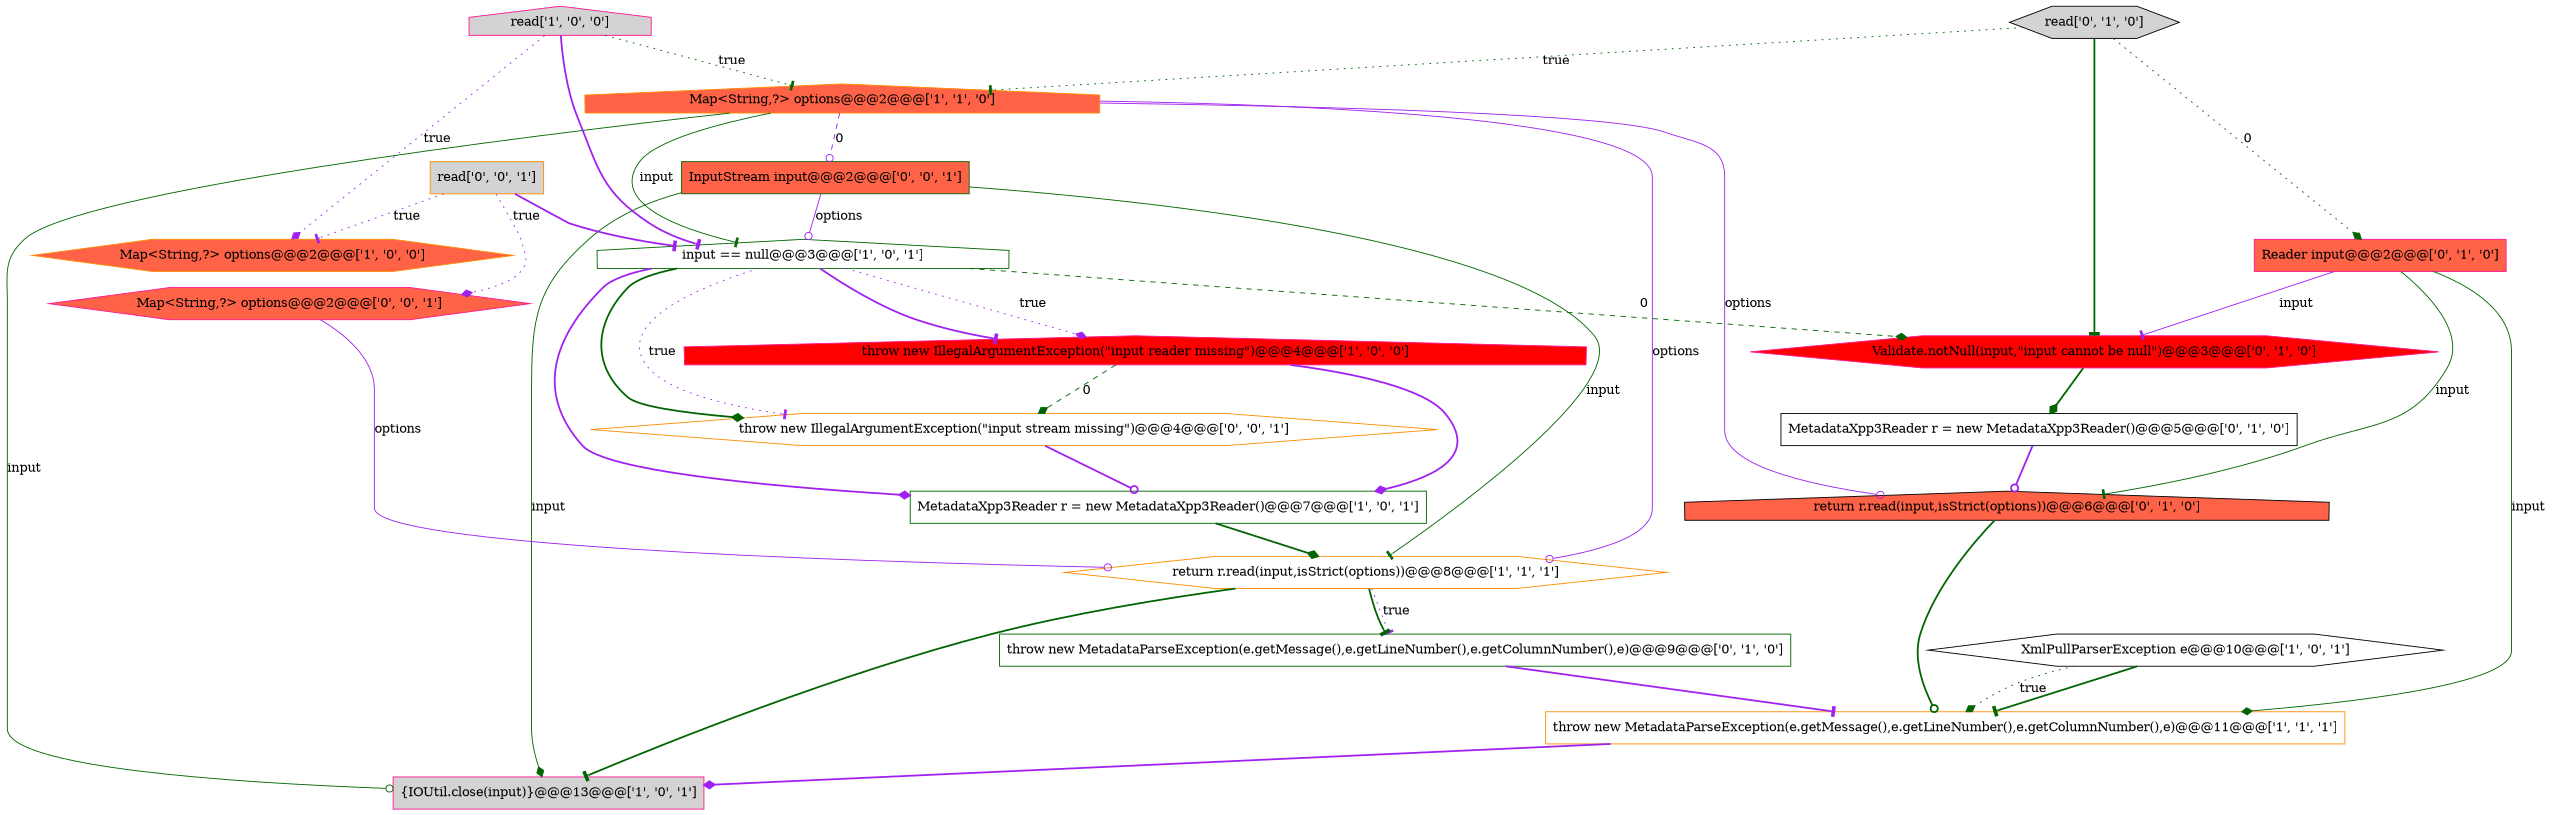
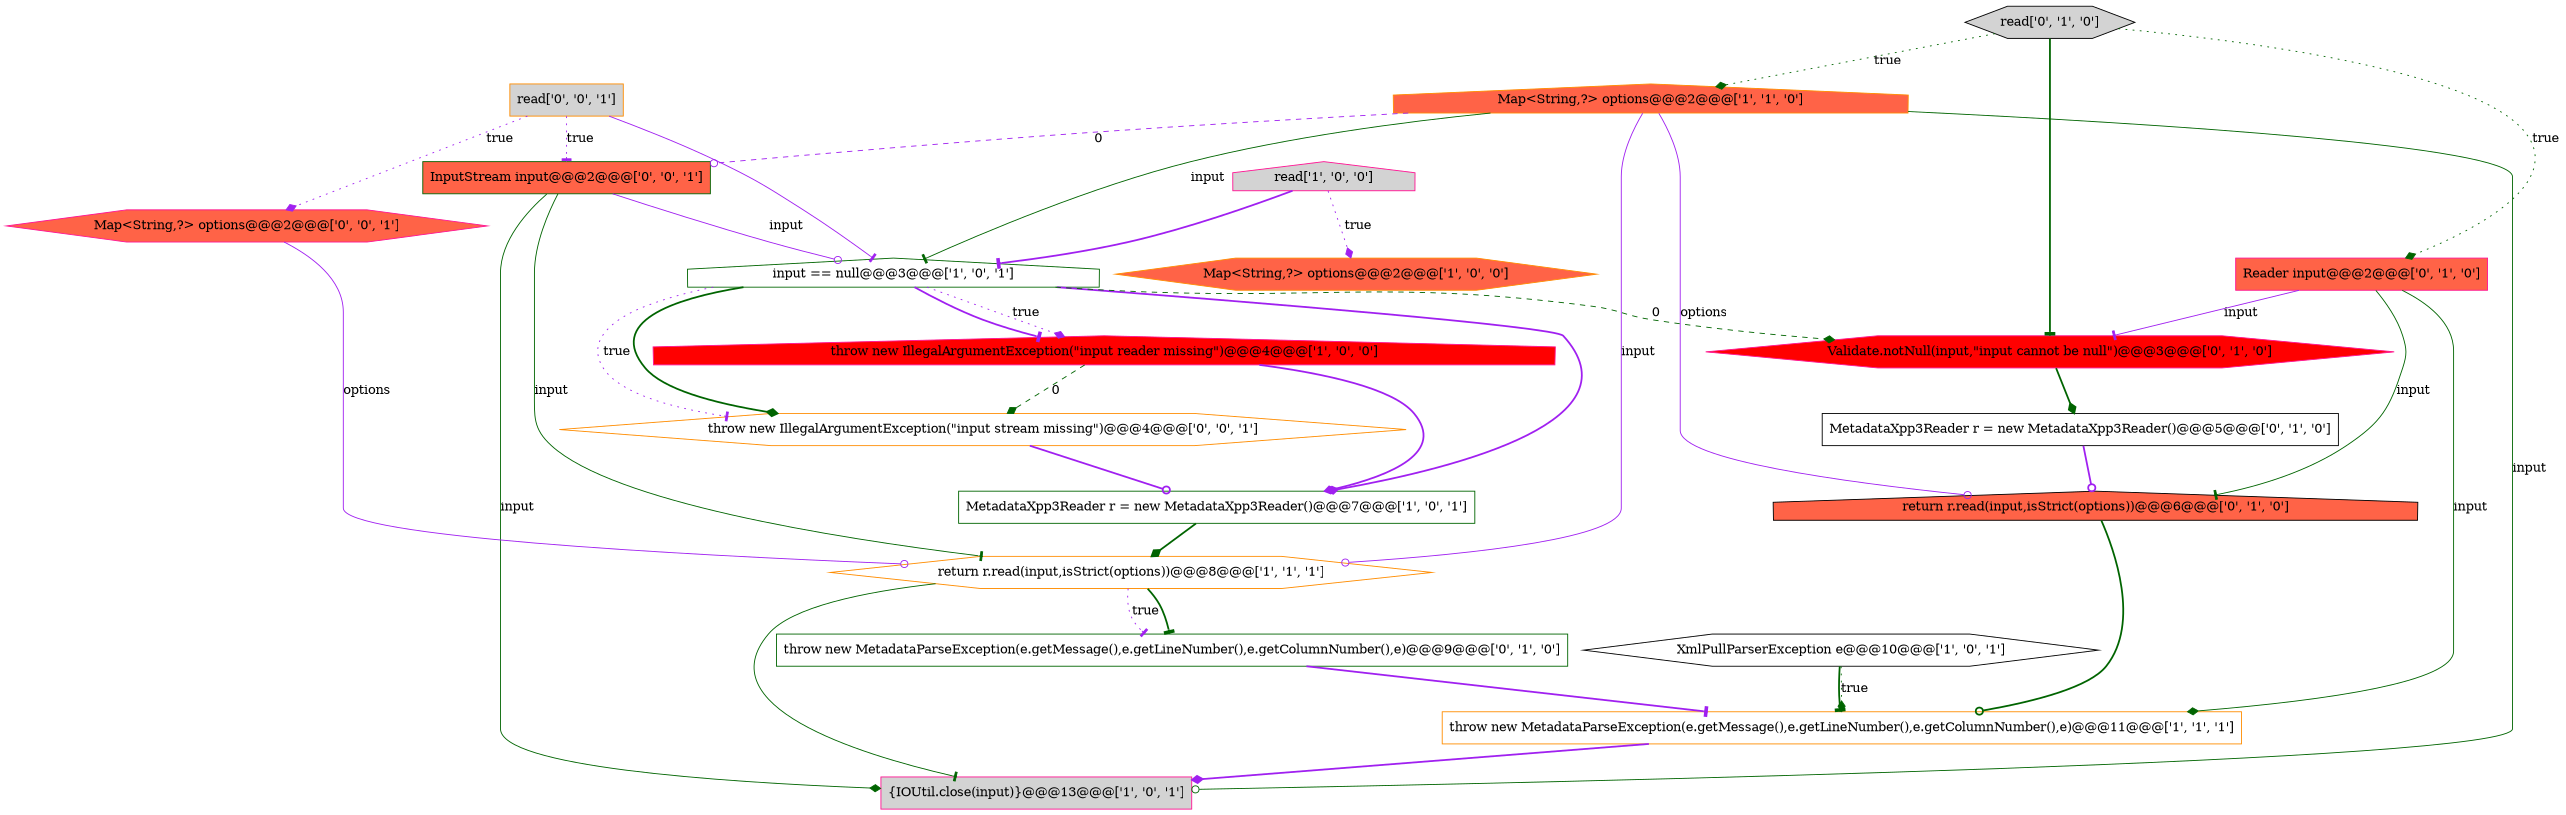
(1508, 59) -> (1861, 59)
(697, 60) -> none
(2248, 139) -> (2546, 139)
(382, 216) -> (567, 137)
(839, 217) -> (786, 226)
(590, 229) -> (746, 175)
(1676, 352) -> (1638, 352)
(905, 659) -> (757, 679)
